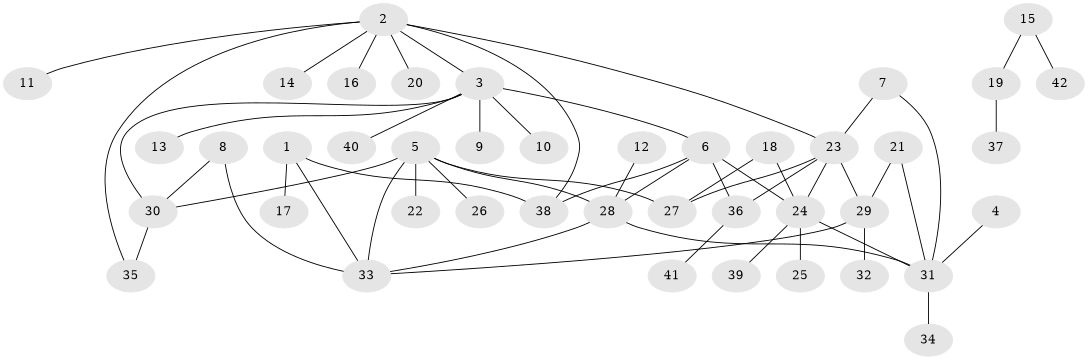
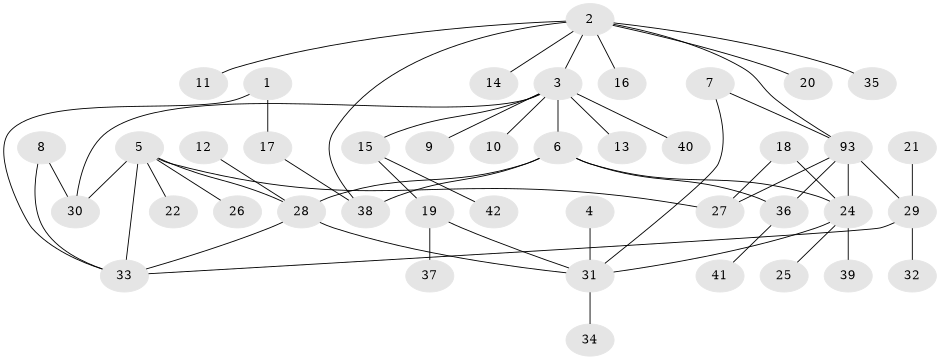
none -> (462, 116)
(834, 148) -> (848, 148)
(410, 179) -> (317, 180)
(913, 212) -> (508, 246)
(142, 244) -> none
